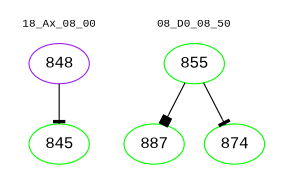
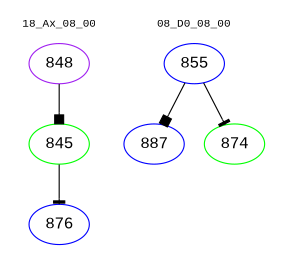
(194, 24) -> (194, 24)
(194, 64) -> (194, 64)
(59, 101) -> (59, 98)
(154, 144) -> (154, 144)
none -> (59, 224)
